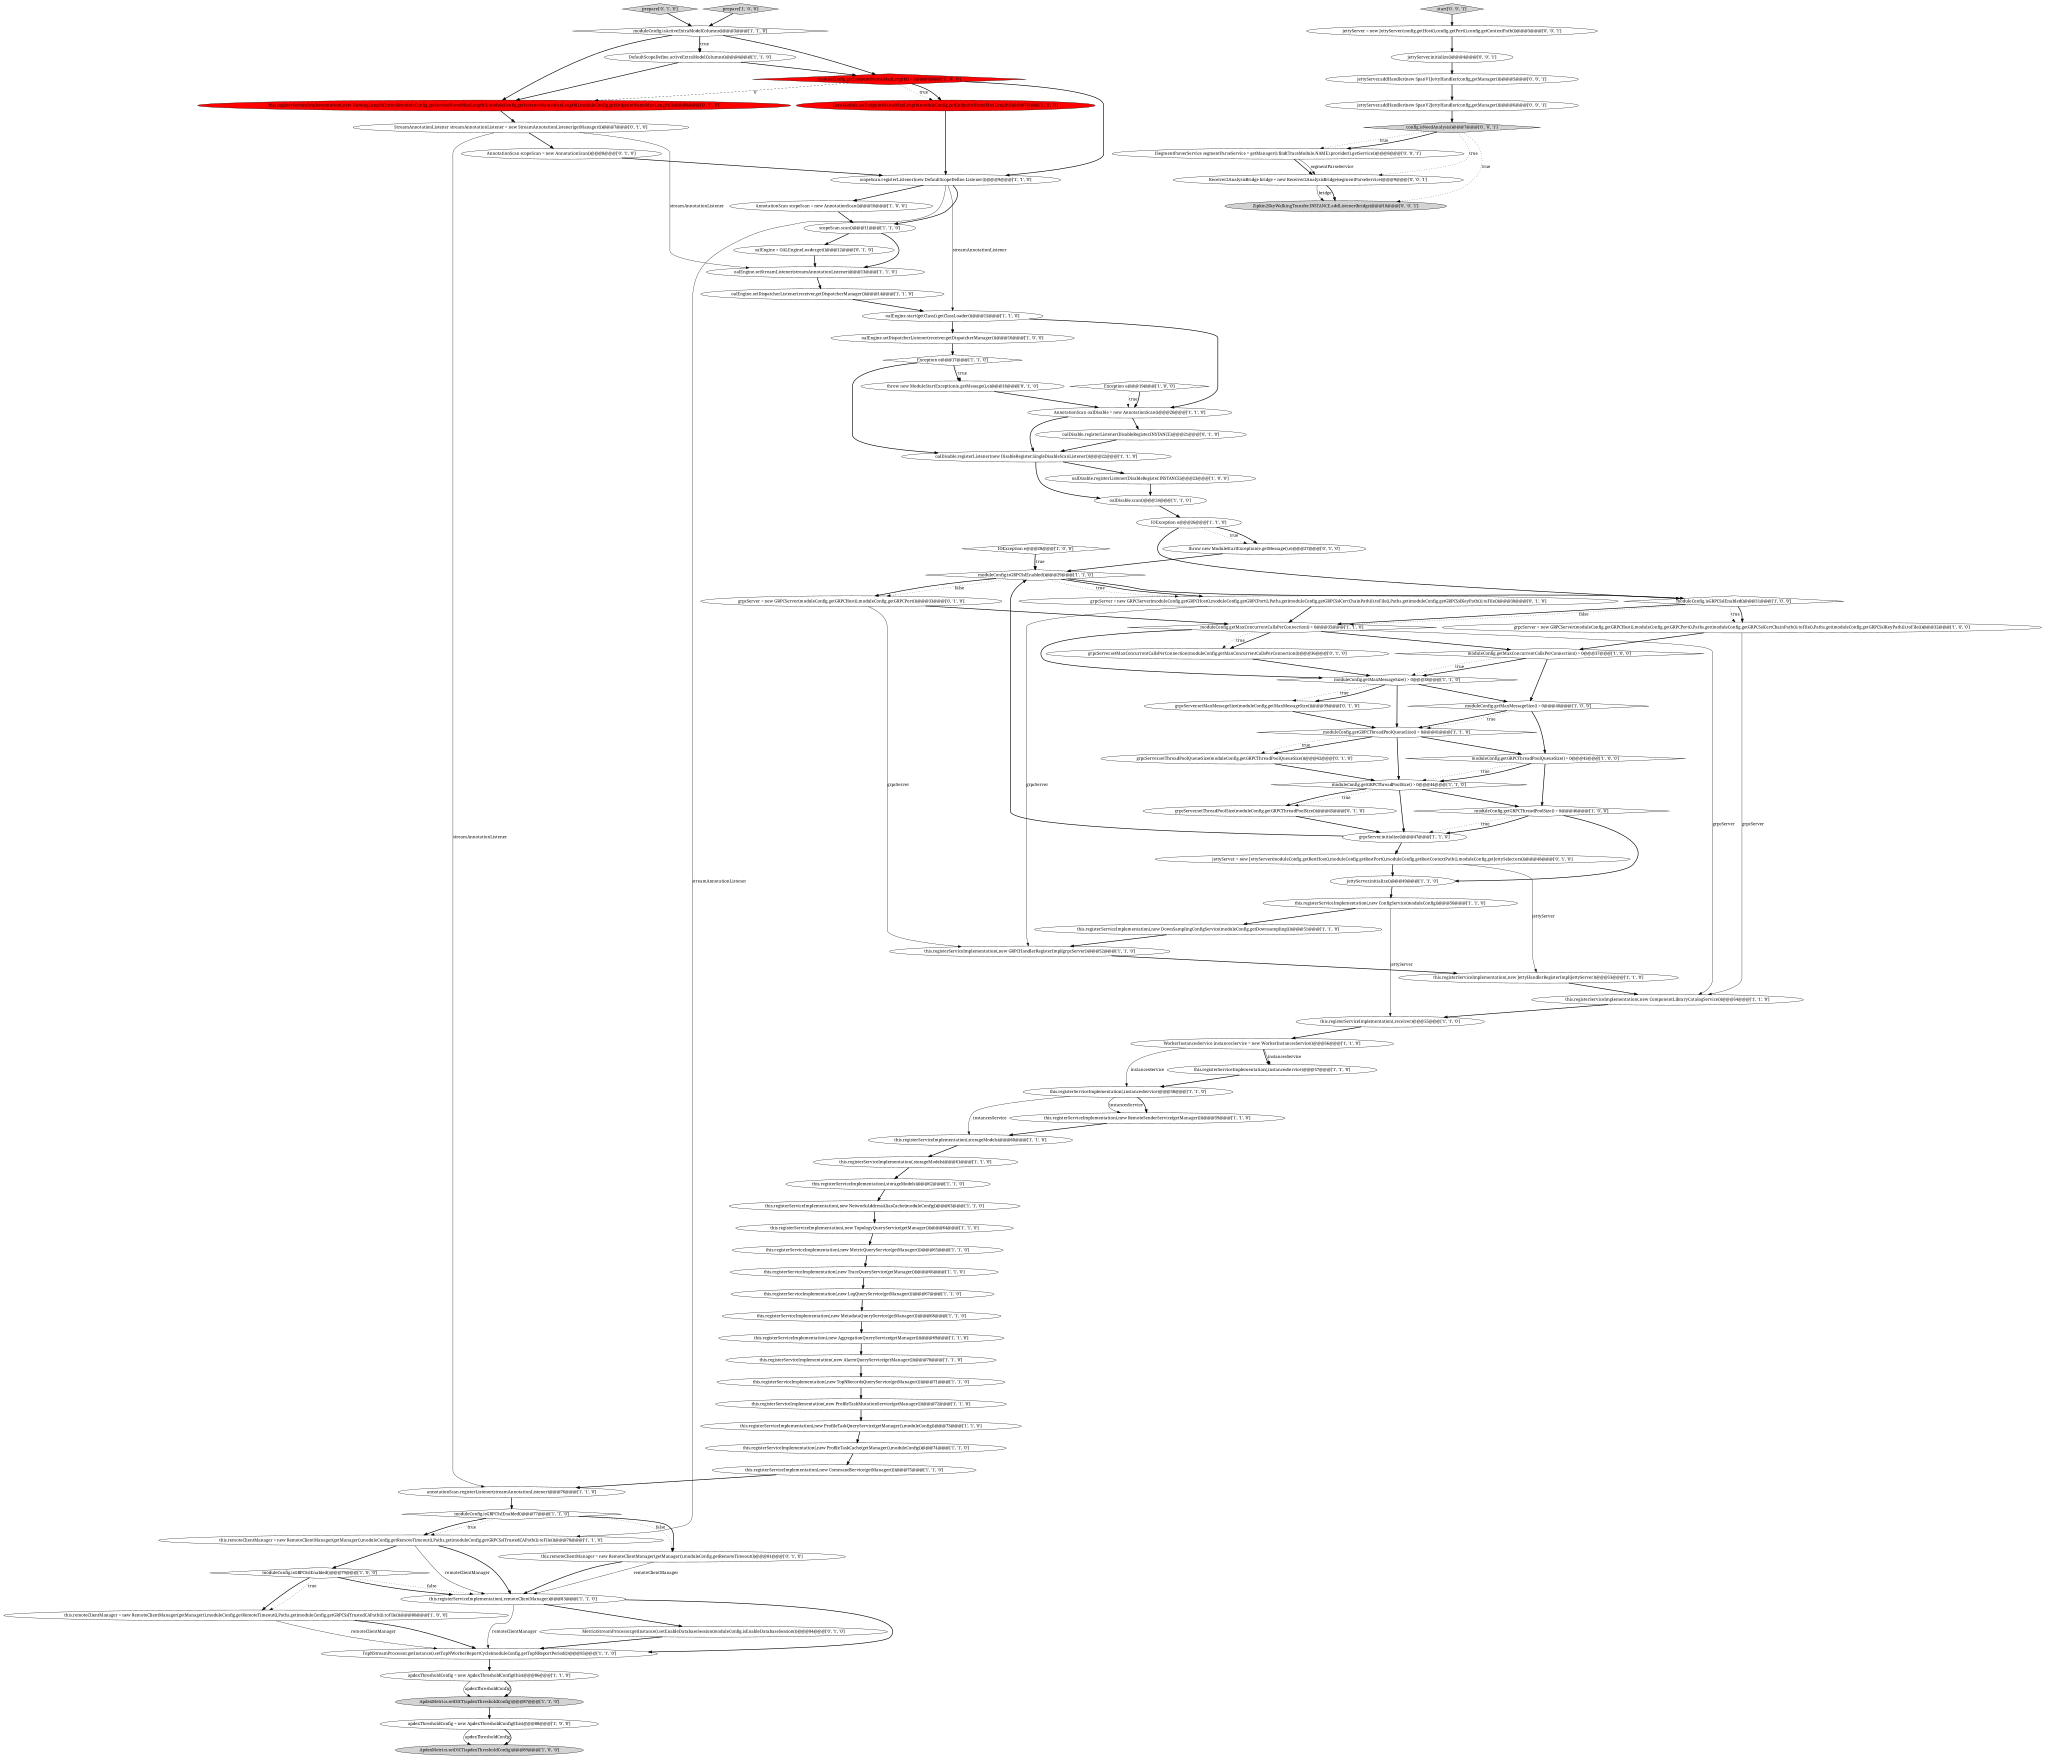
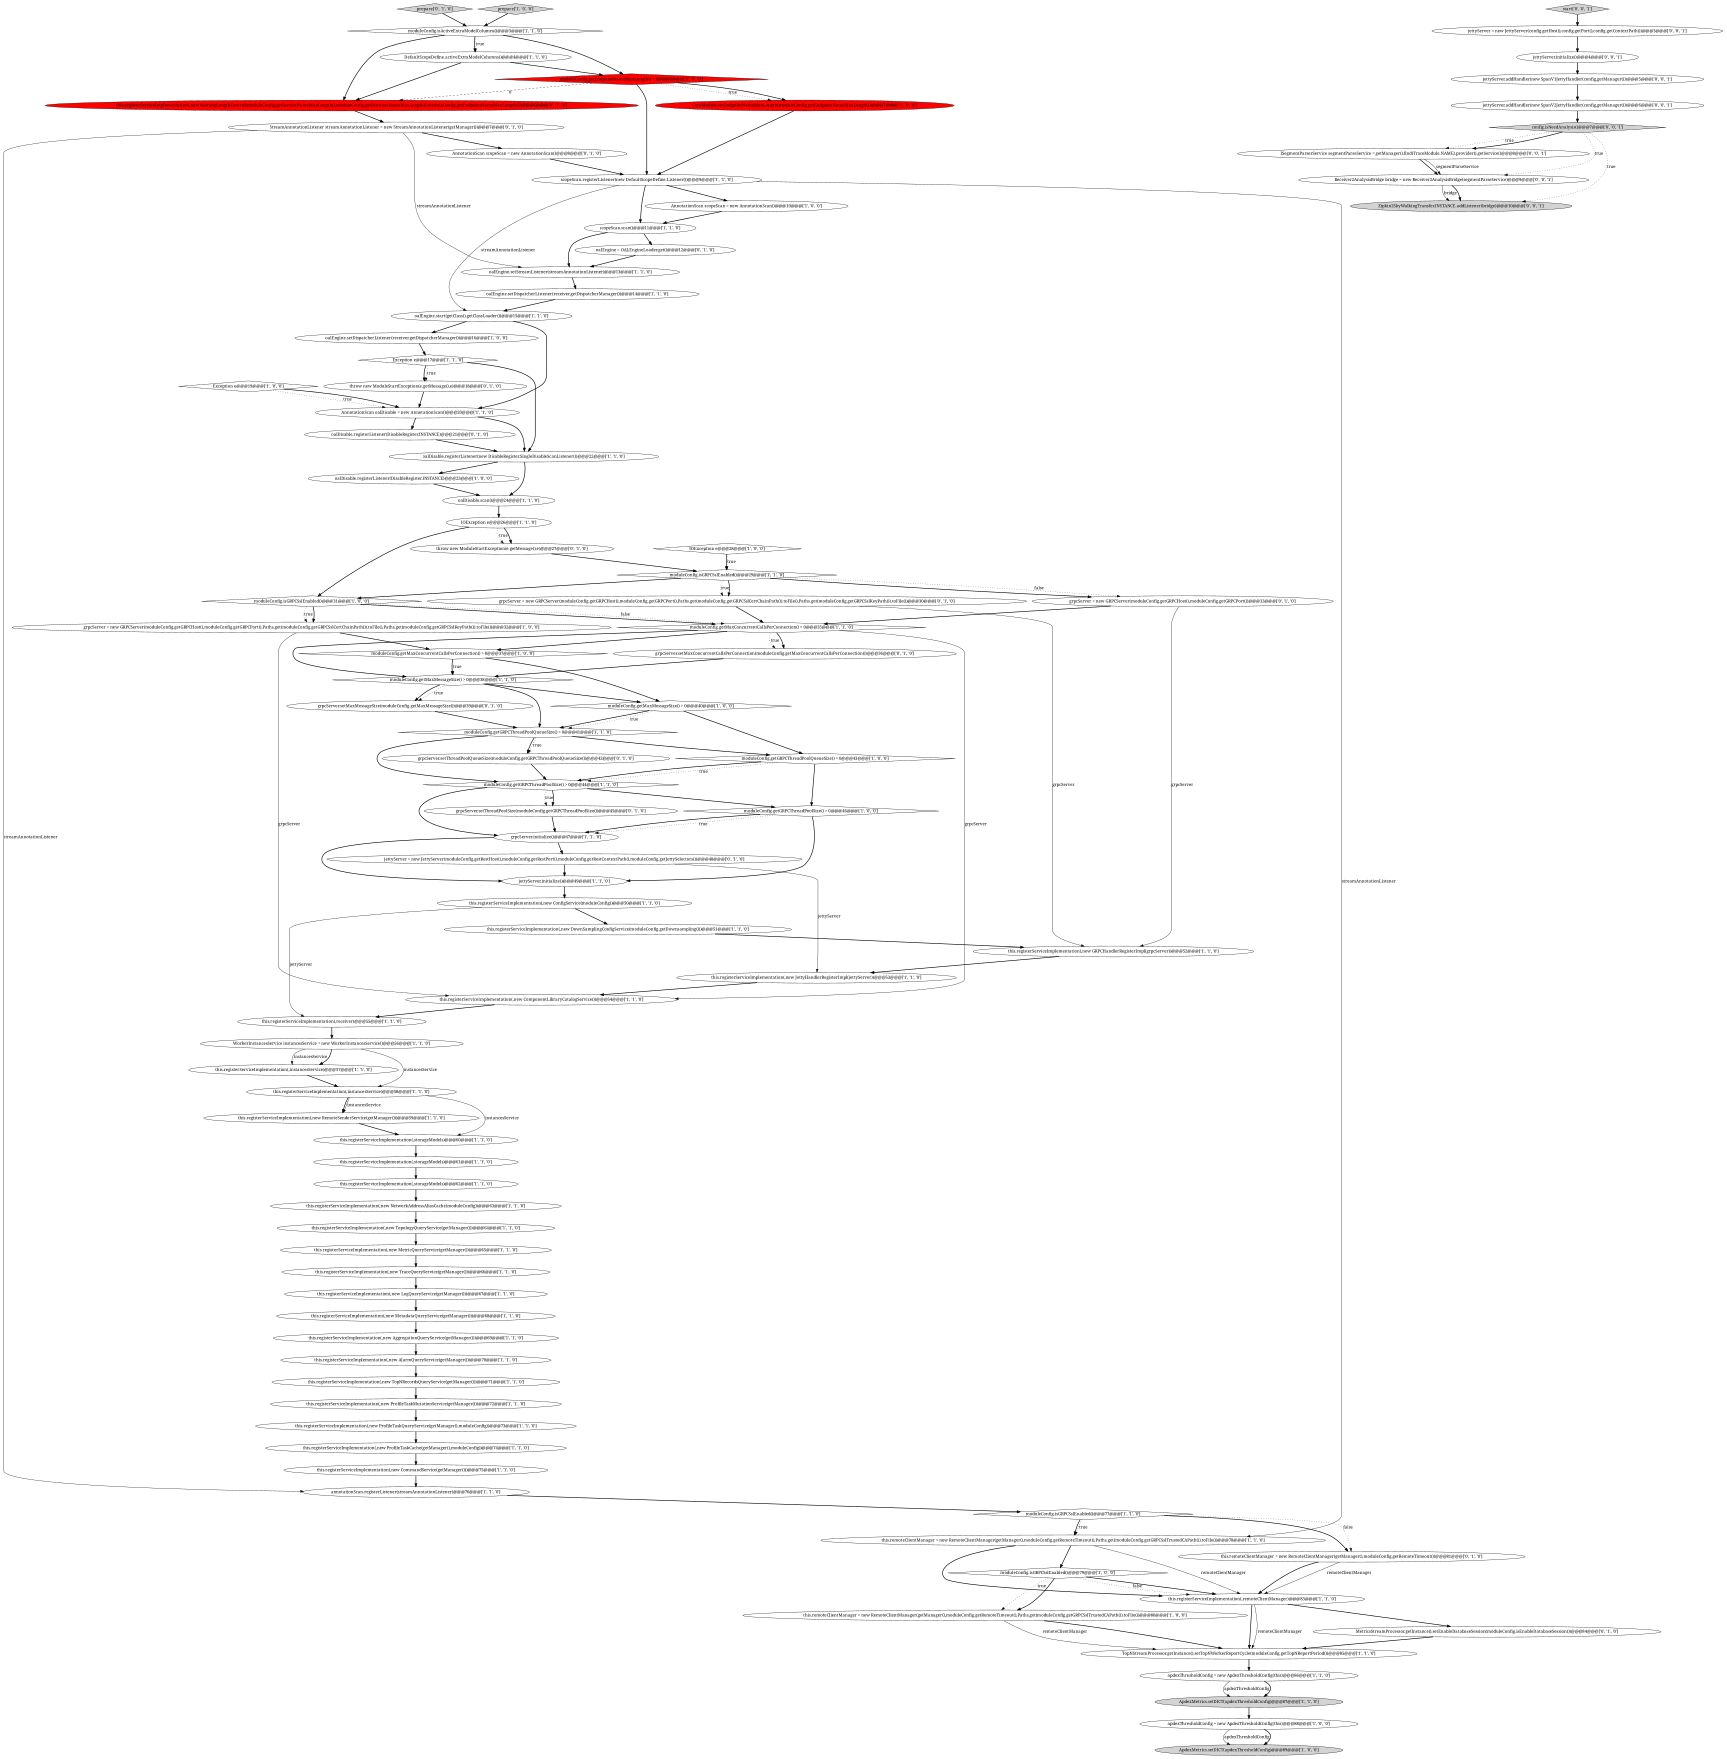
(1059, 823) -> (322, 862)
